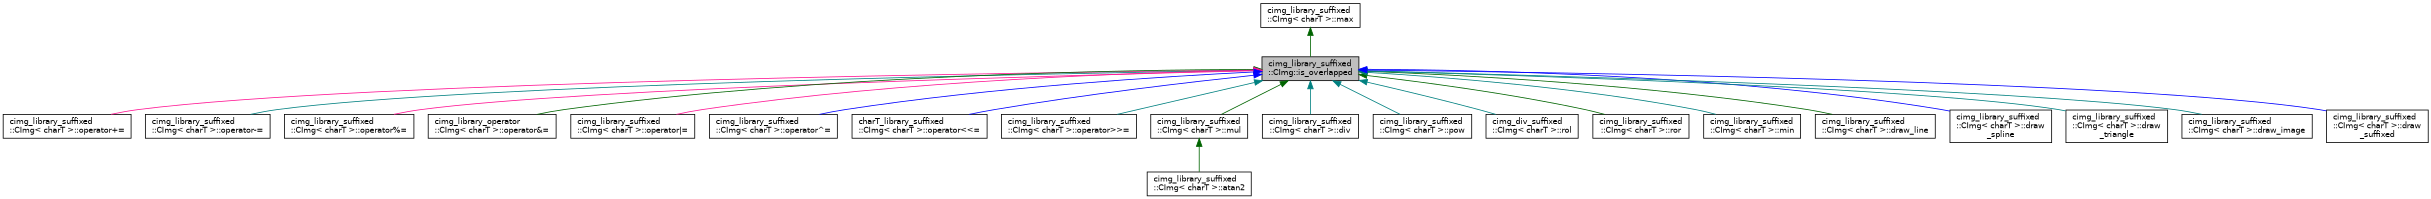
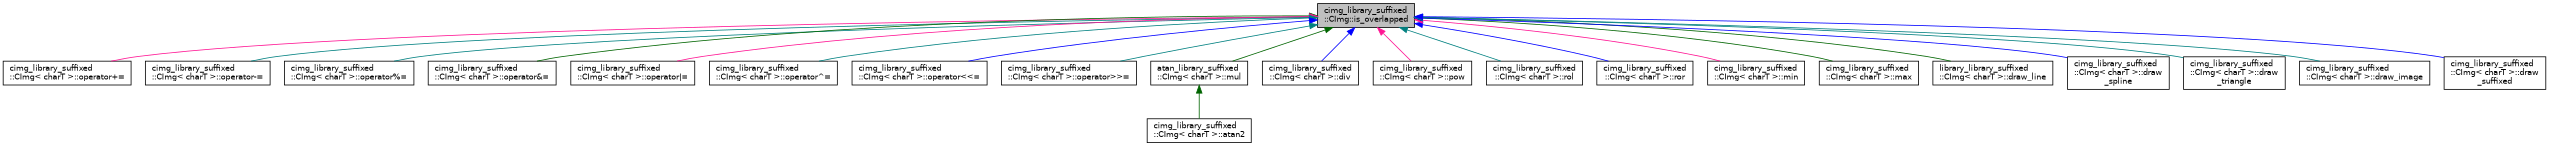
(1310, 46) -> (1628, 32)
(1036, 87) -> (1063, 32)
(1542, 87) -> (1572, 36)
(694, 90) -> (691, 37)
(1486, 92) -> (1516, 41)
(1370, 99) -> (1397, 47)
(1310, 101) -> (1335, 47)
(492, 126) -> (492, 73)
(920, 126) -> (920, 73)
(1199, 126) -> (1199, 73)
(1532, 126) -> (1534, 73)
(1875, 126) -> (1993, 73)
